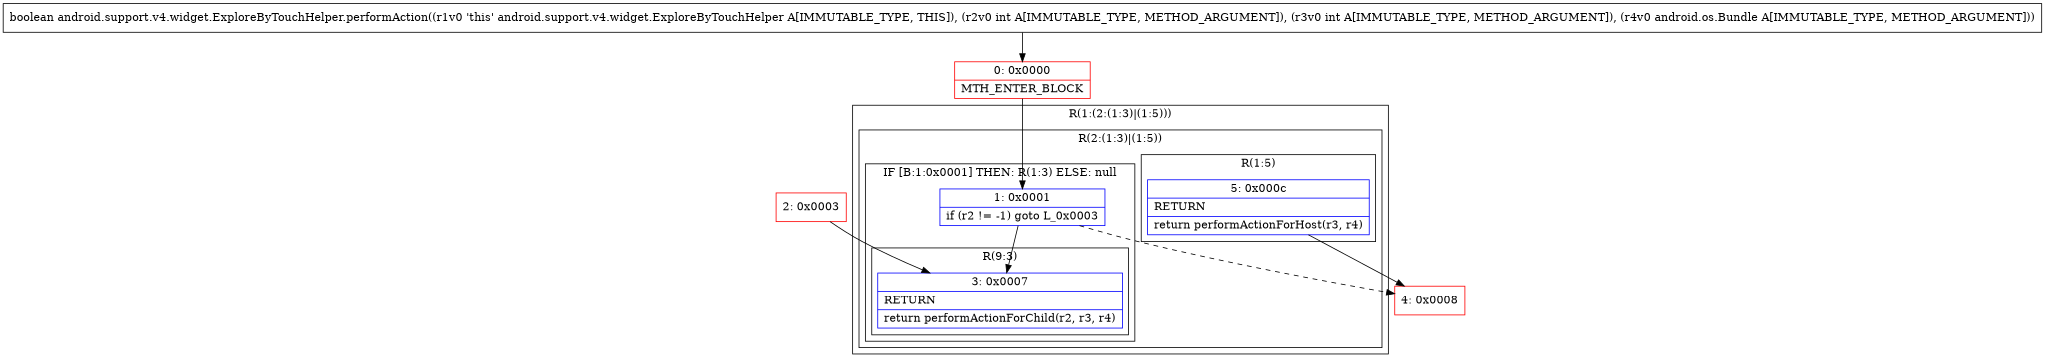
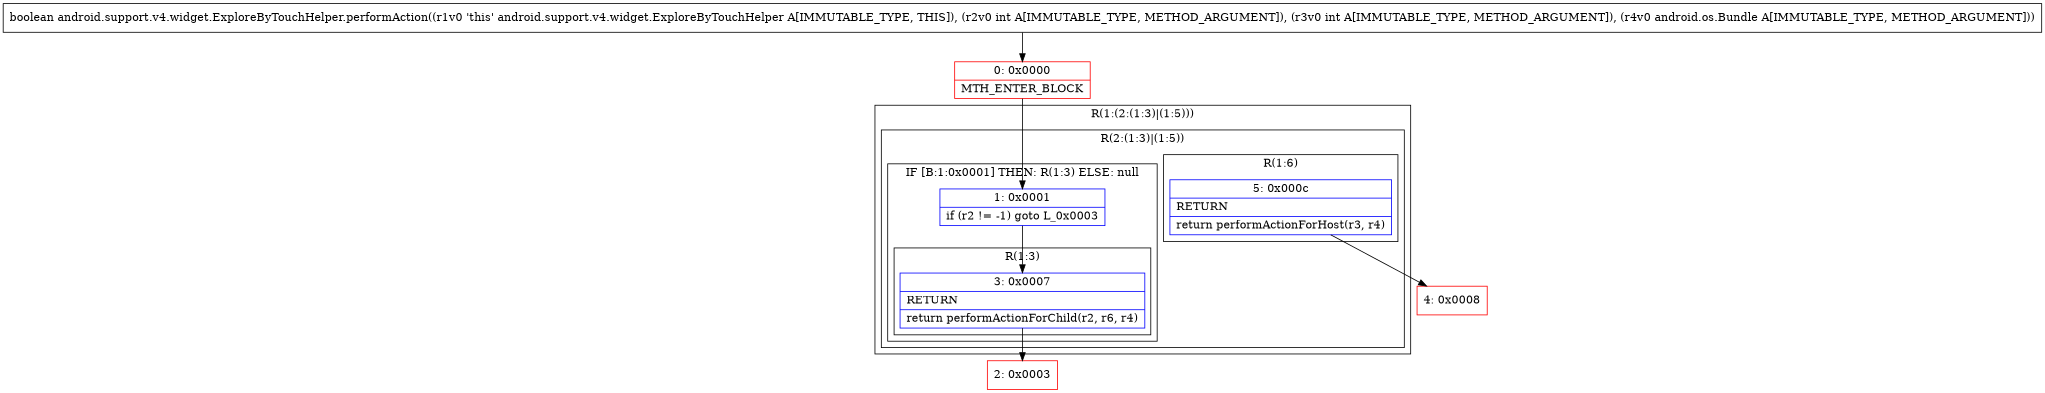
(1258, 164) -> (1281, 164)
(884, 253) -> (1022, 340)
(1000, 257) -> (1022, 257)
(1232, 263) -> none
(1000, 318) -> (1022, 318)
